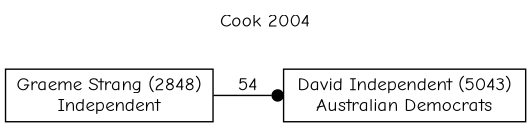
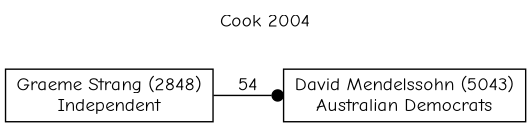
(405, 95) -> (405, 95)
